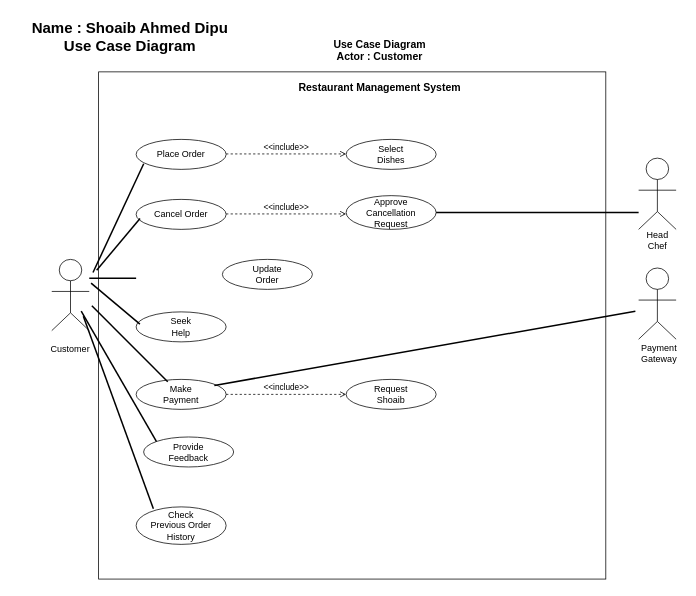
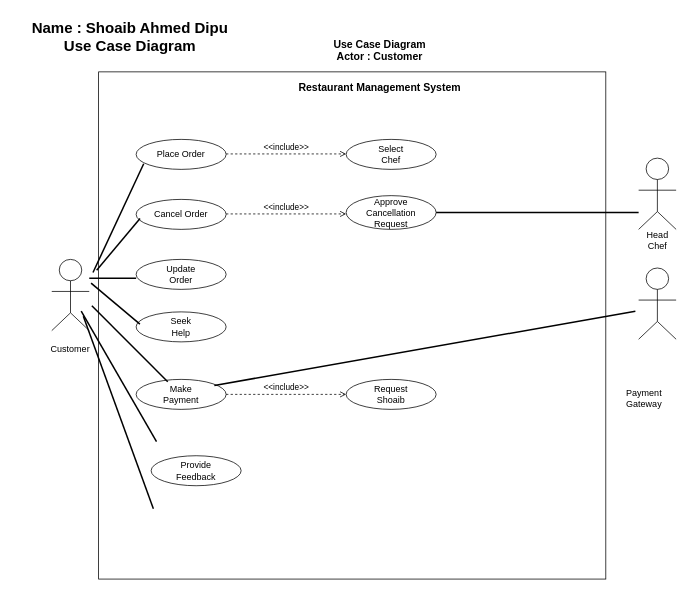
(391, 154) -> (391, 154)
(267, 274) -> (181, 274)
(659, 353) -> (644, 398)
(189, 452) -> (196, 470)
(181, 525) -> none
